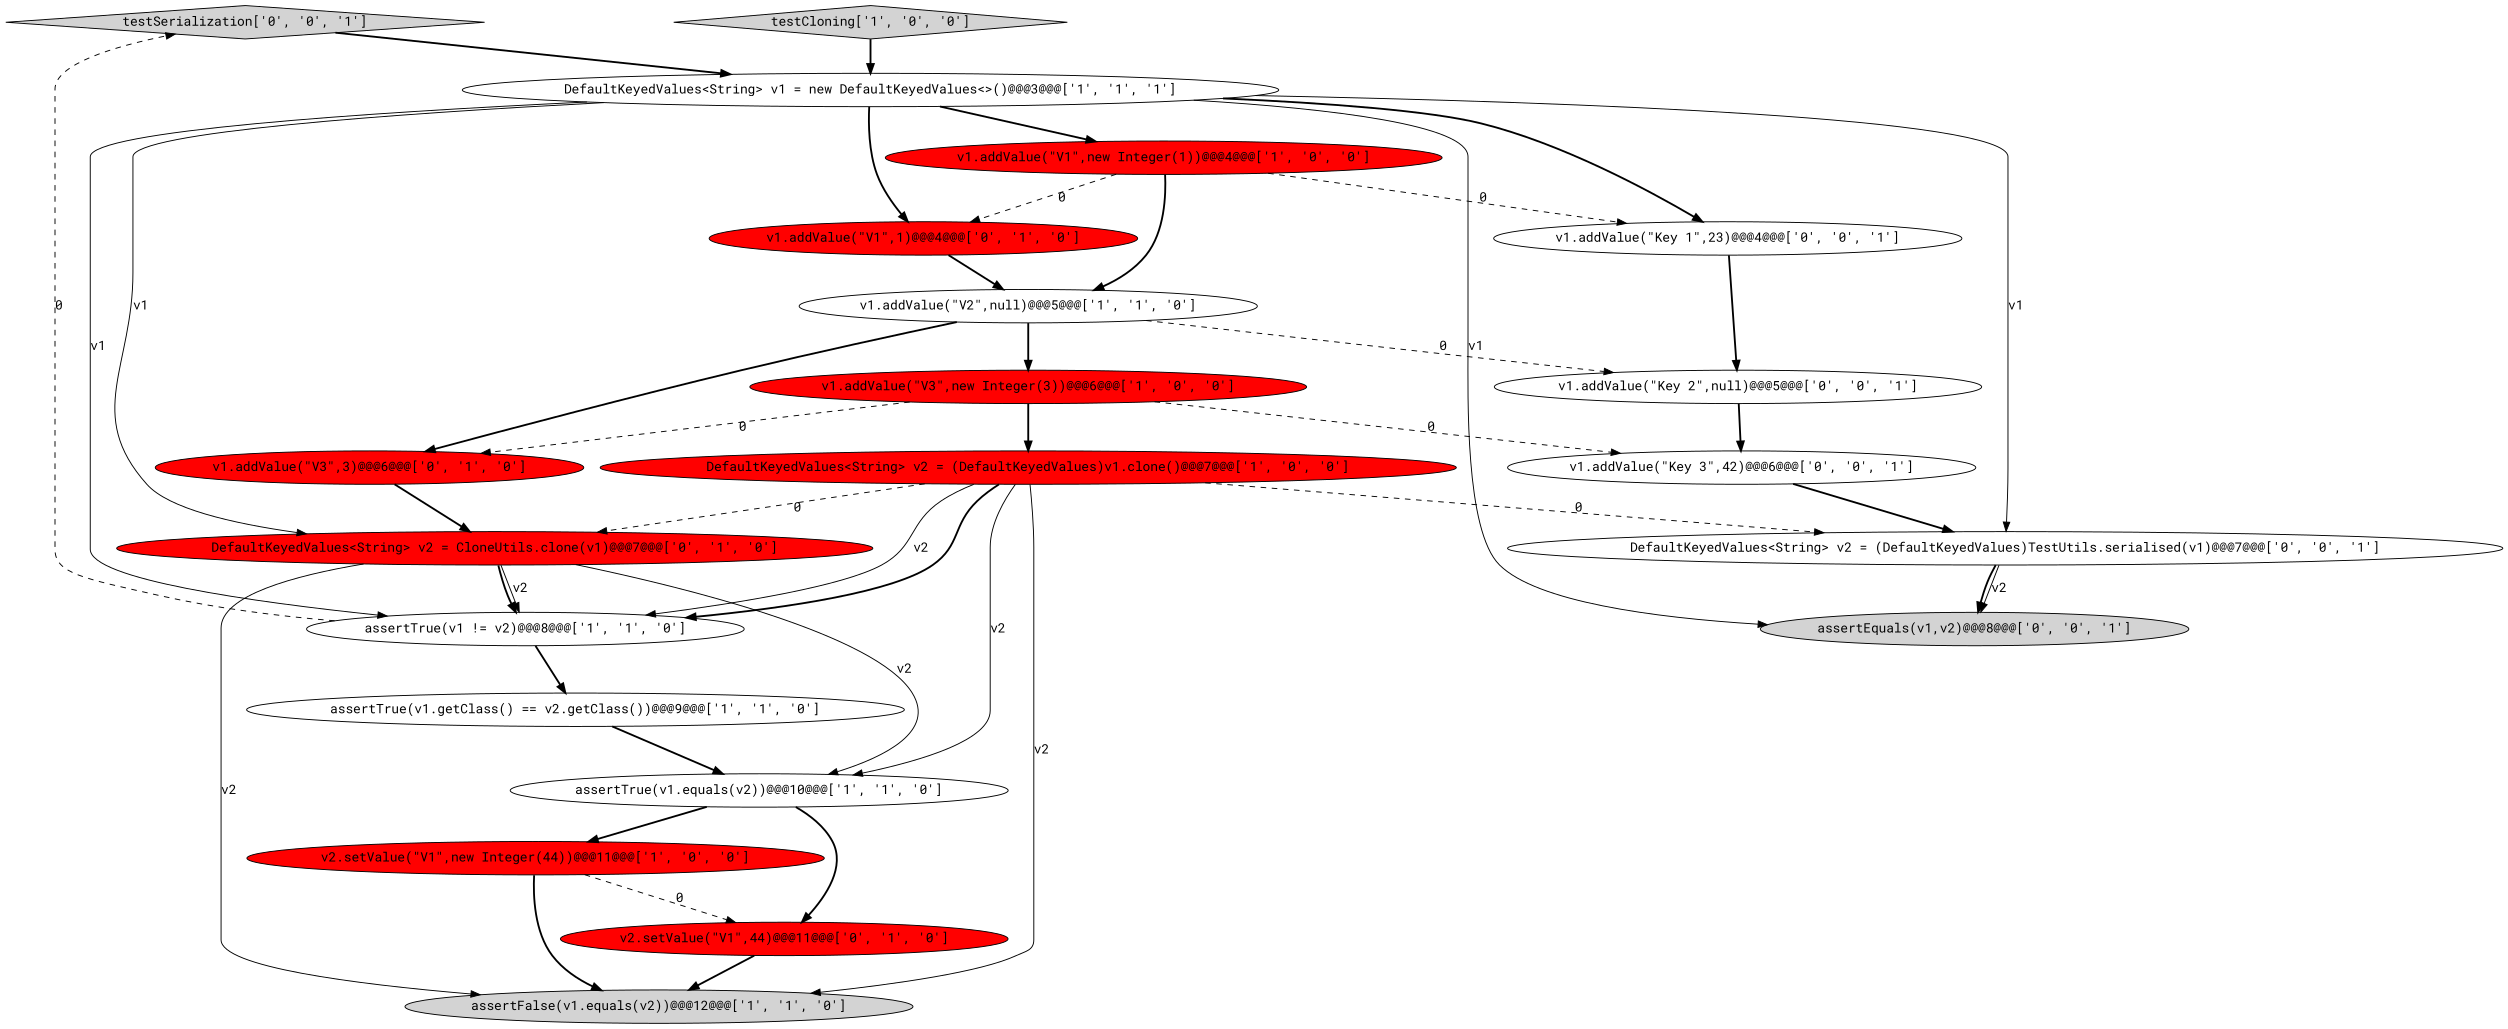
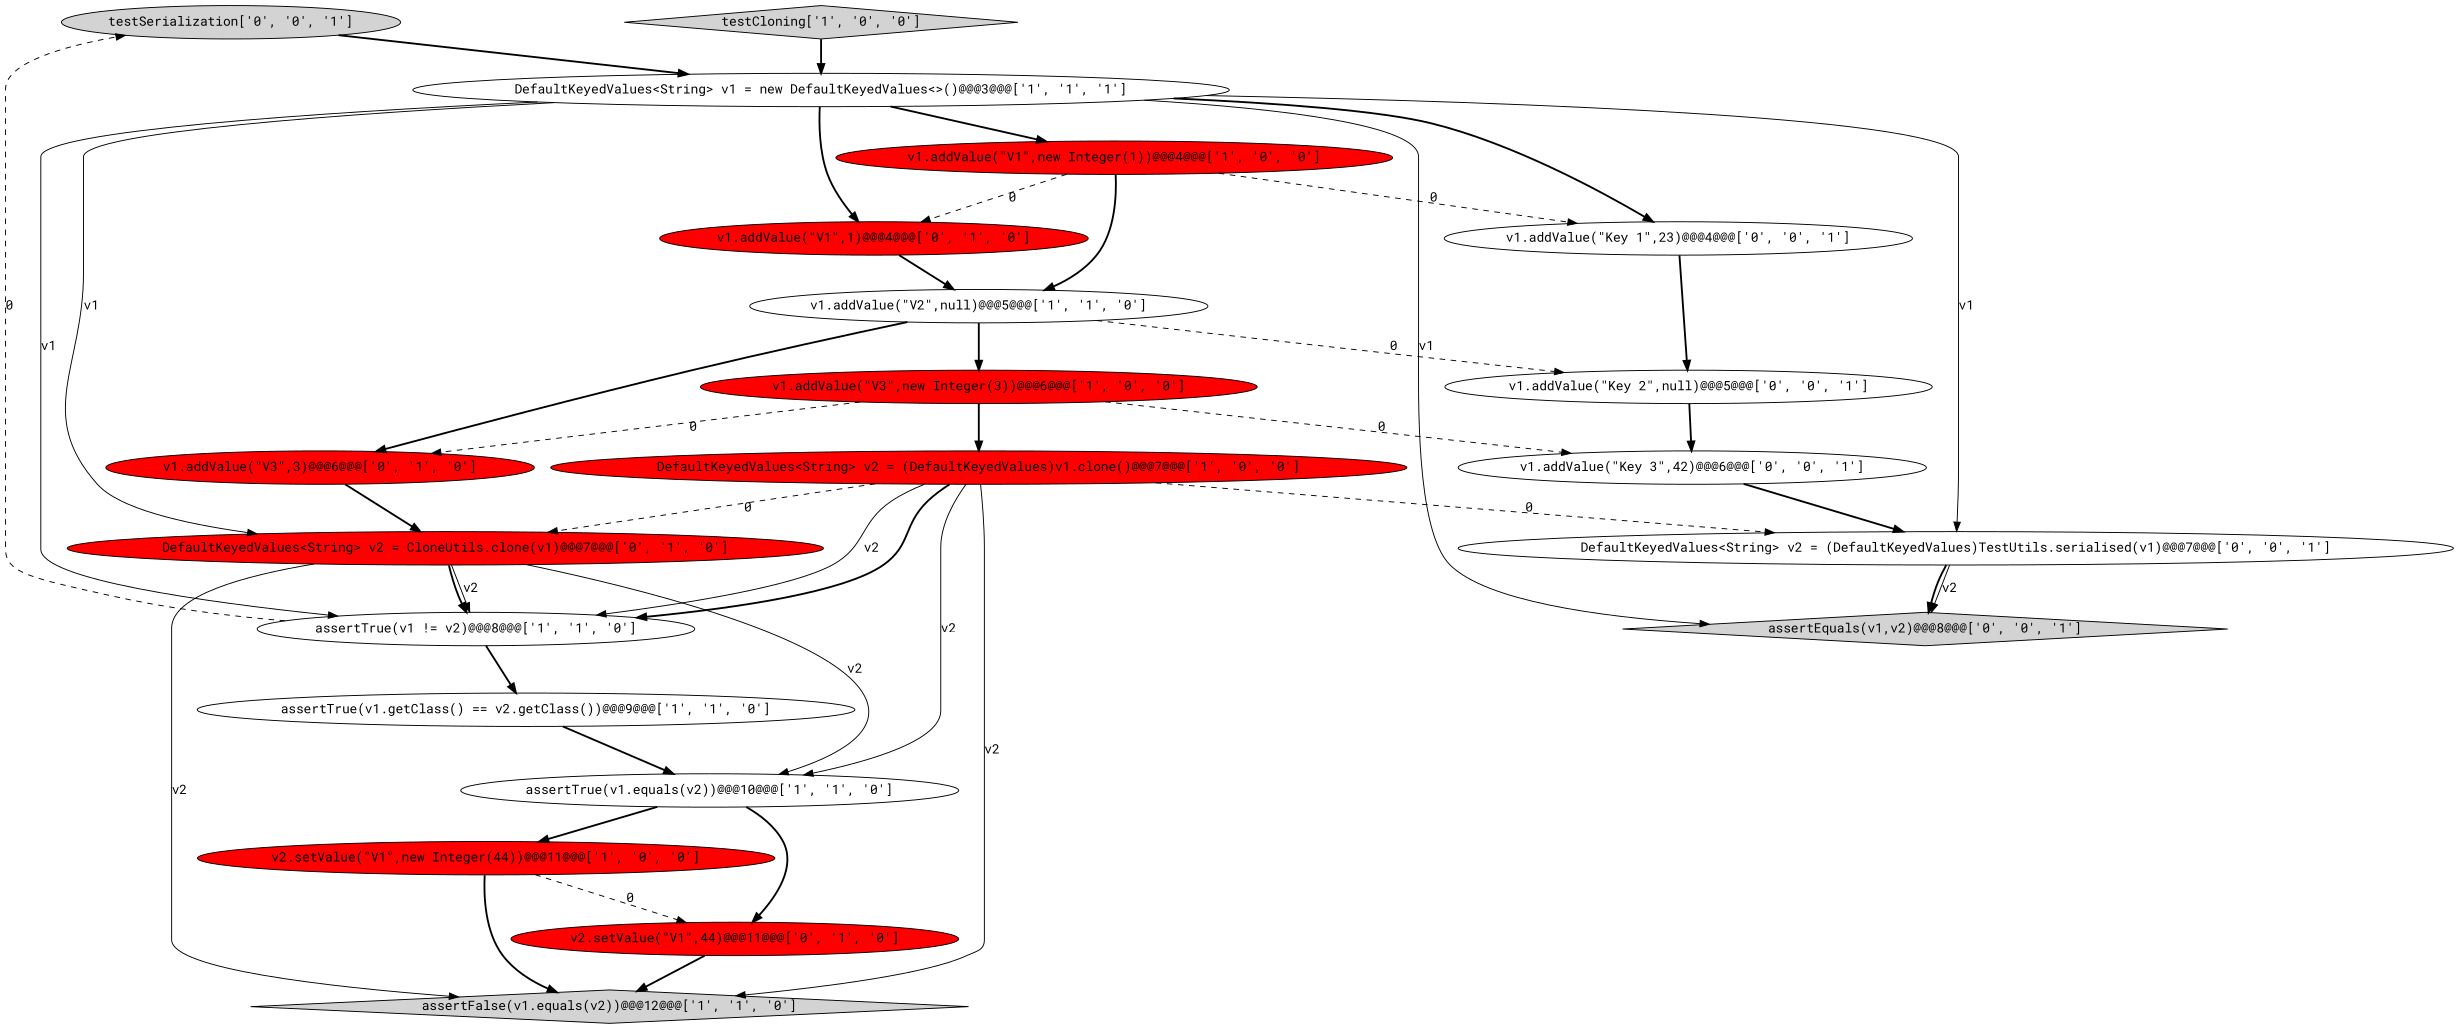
(245, 22) -> (231, 22)
(1975, 629) -> (1925, 629)
(659, 1007) -> (610, 1007)
